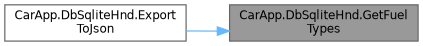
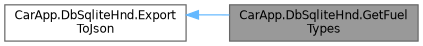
(202, 31) -> (214, 15)
